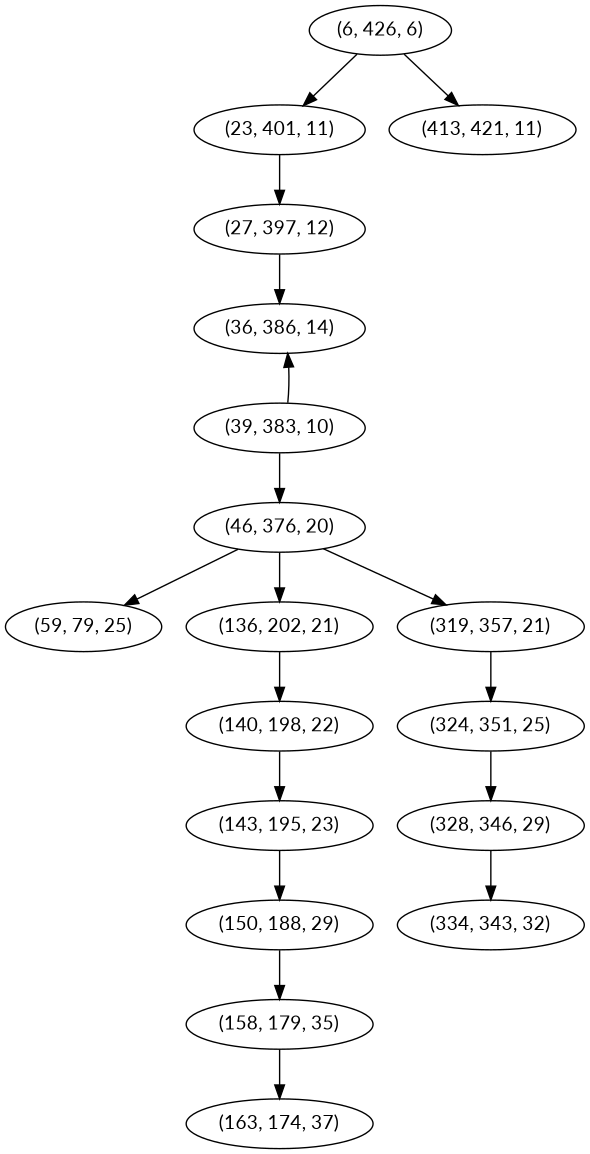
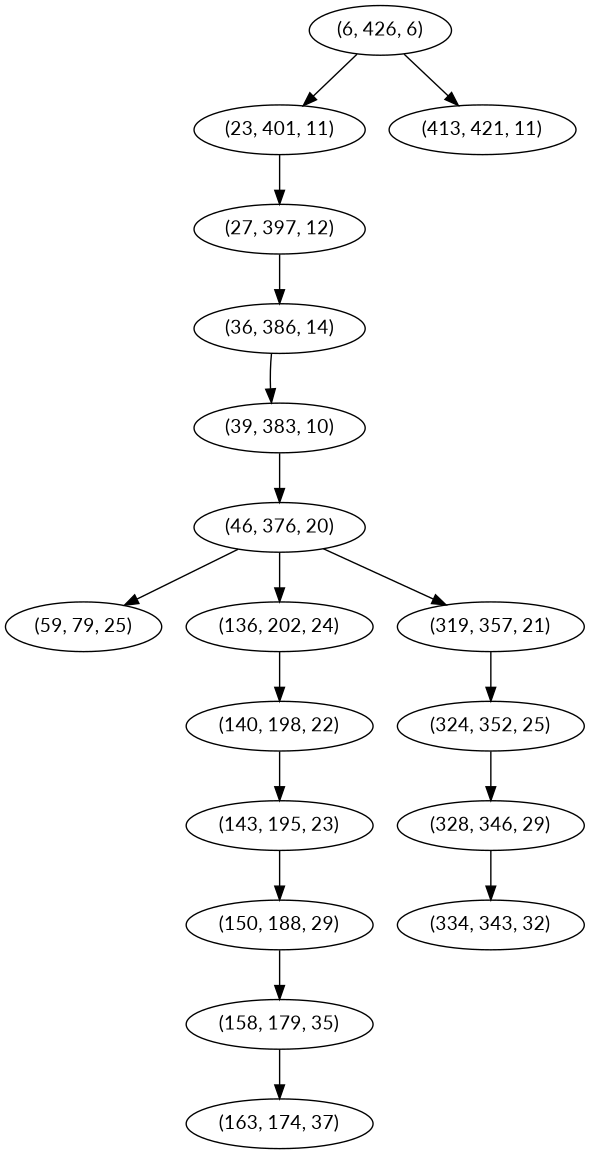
(289, 385) -> (270, 371)
(280, 627) -> (280, 627)
(491, 726) -> (491, 726)
